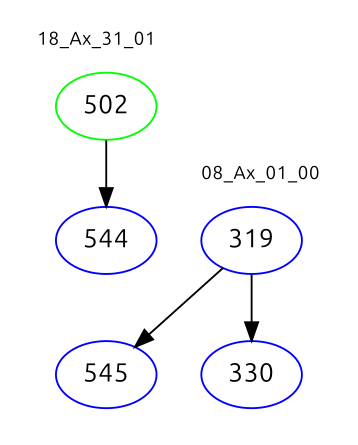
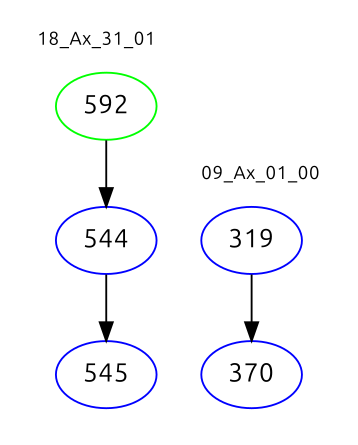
(106, 106) -> (106, 106)
(261, 174) -> (261, 174)
(199, 290) -> (106, 298)
(252, 375) -> (252, 375)
